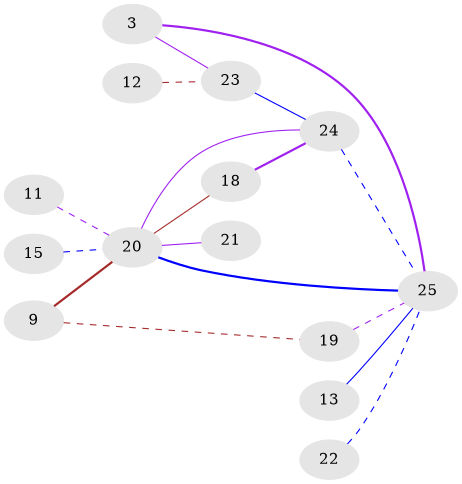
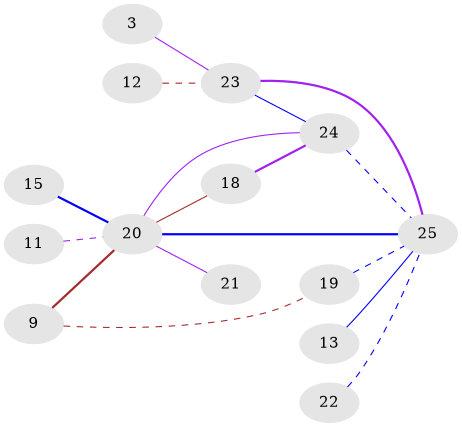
(347, 91) -> (369, 113)
(83, 251) -> (83, 210)
(379, 316) -> (379, 259)
